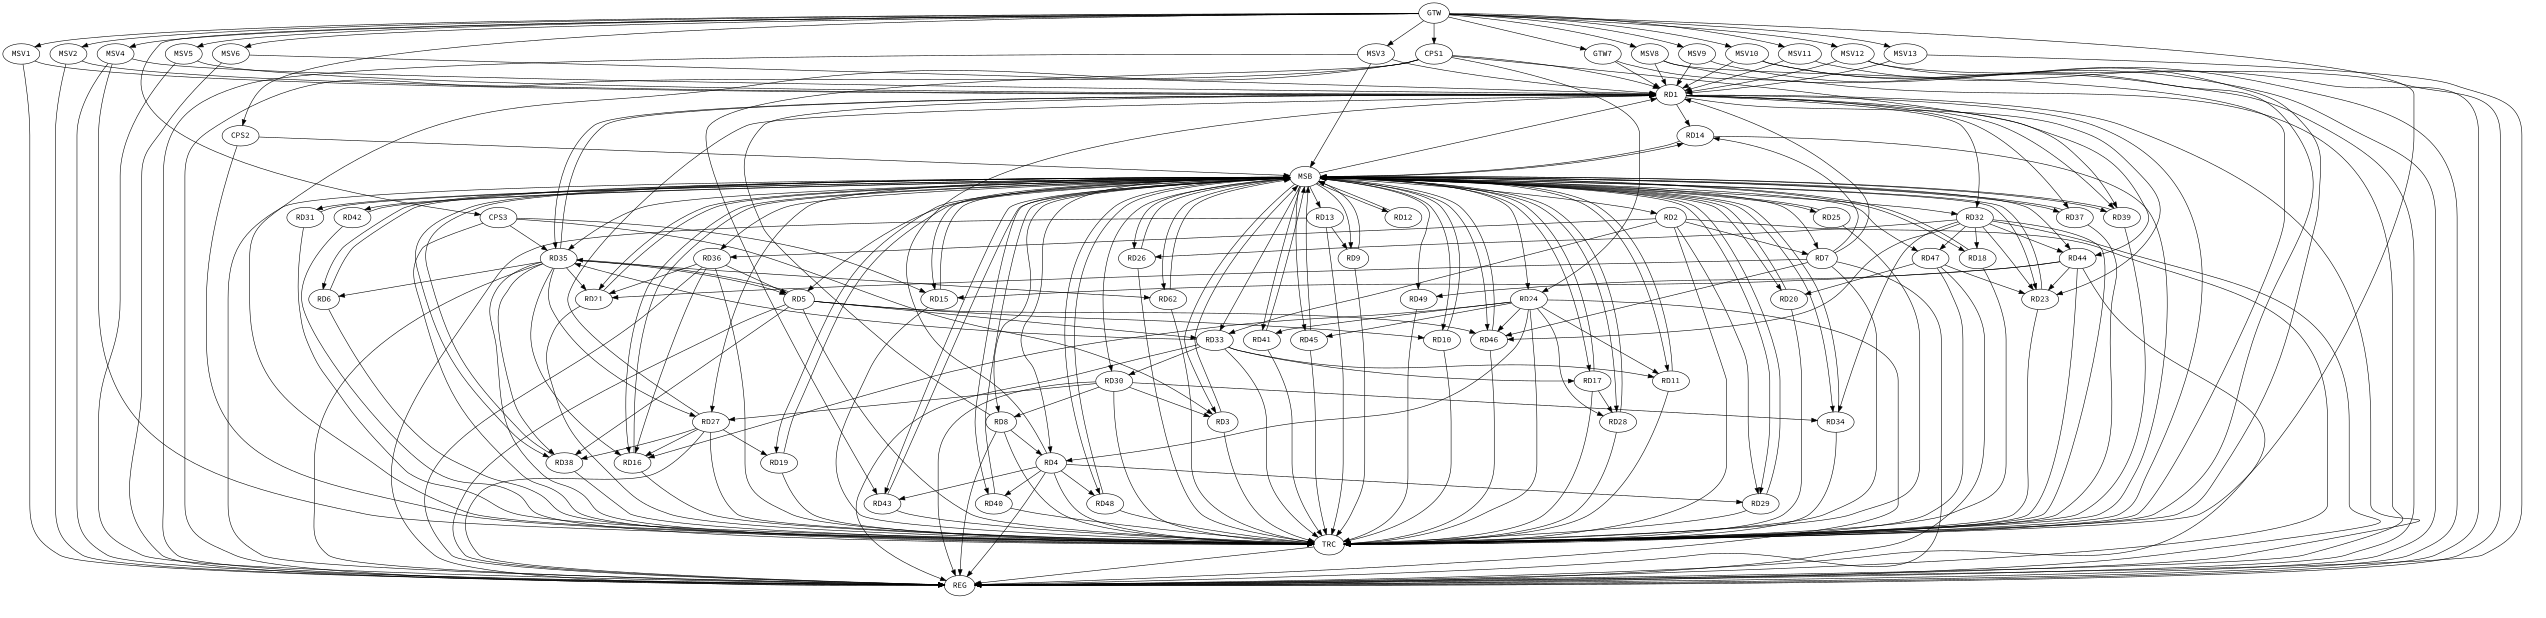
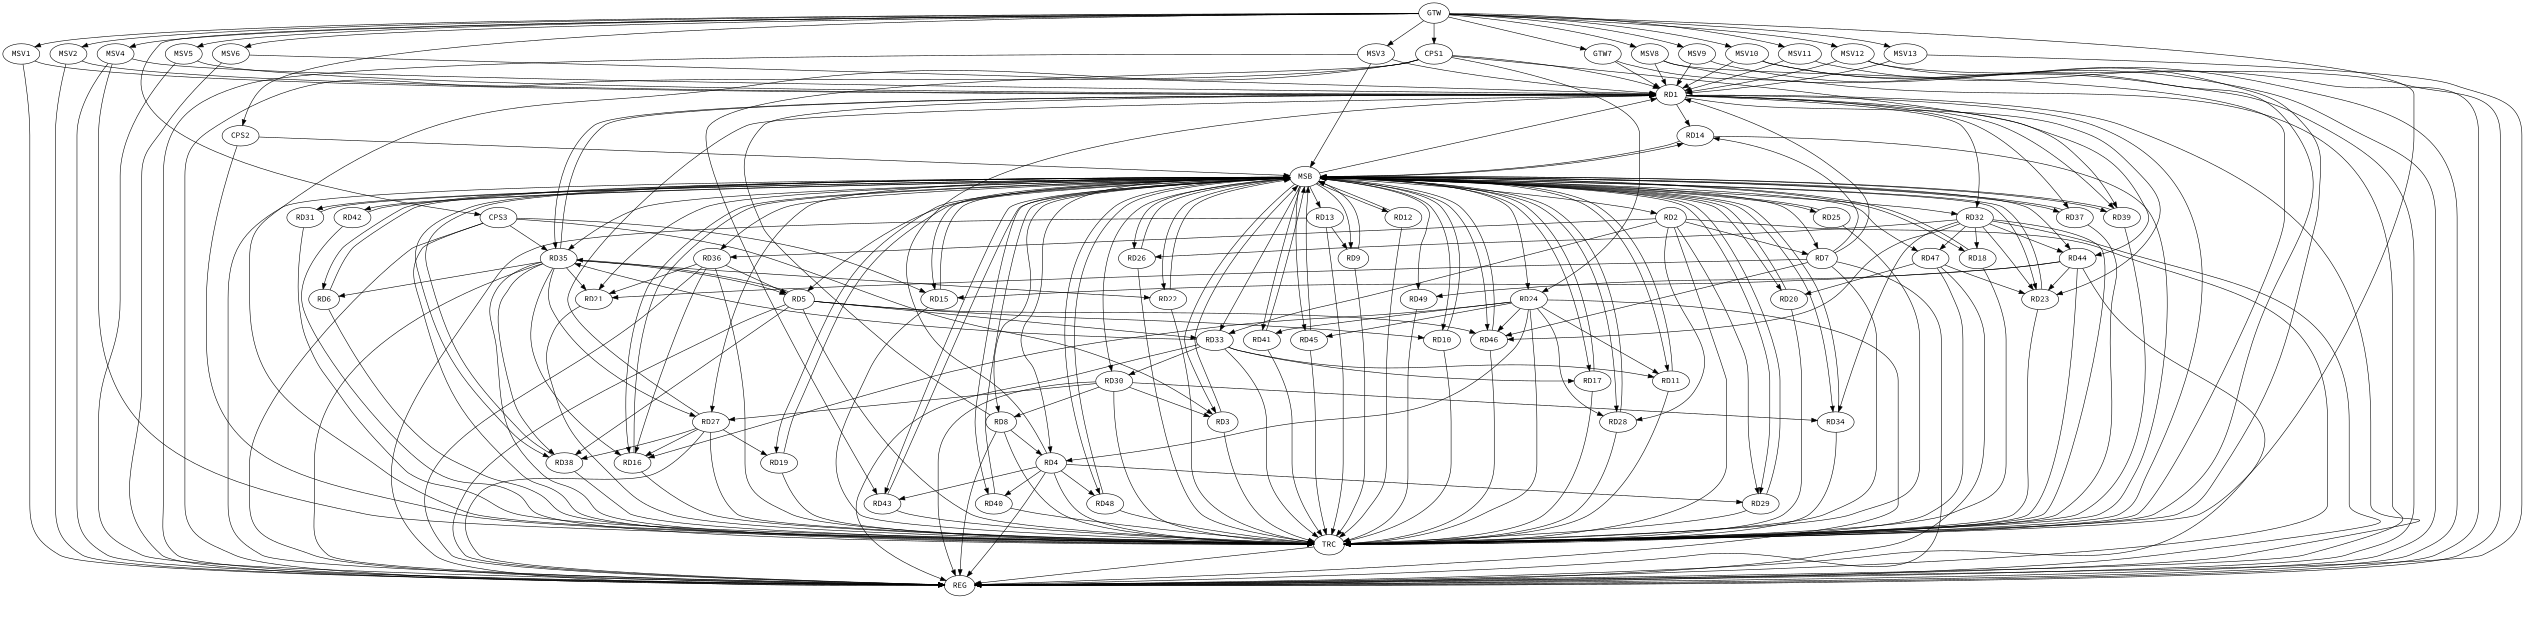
(929, 188) -> none
(1168, 299) -> (1168, 299)
none -> (1386, 388)
(1604, 399) -> (1698, 338)
none -> (304, 552)
